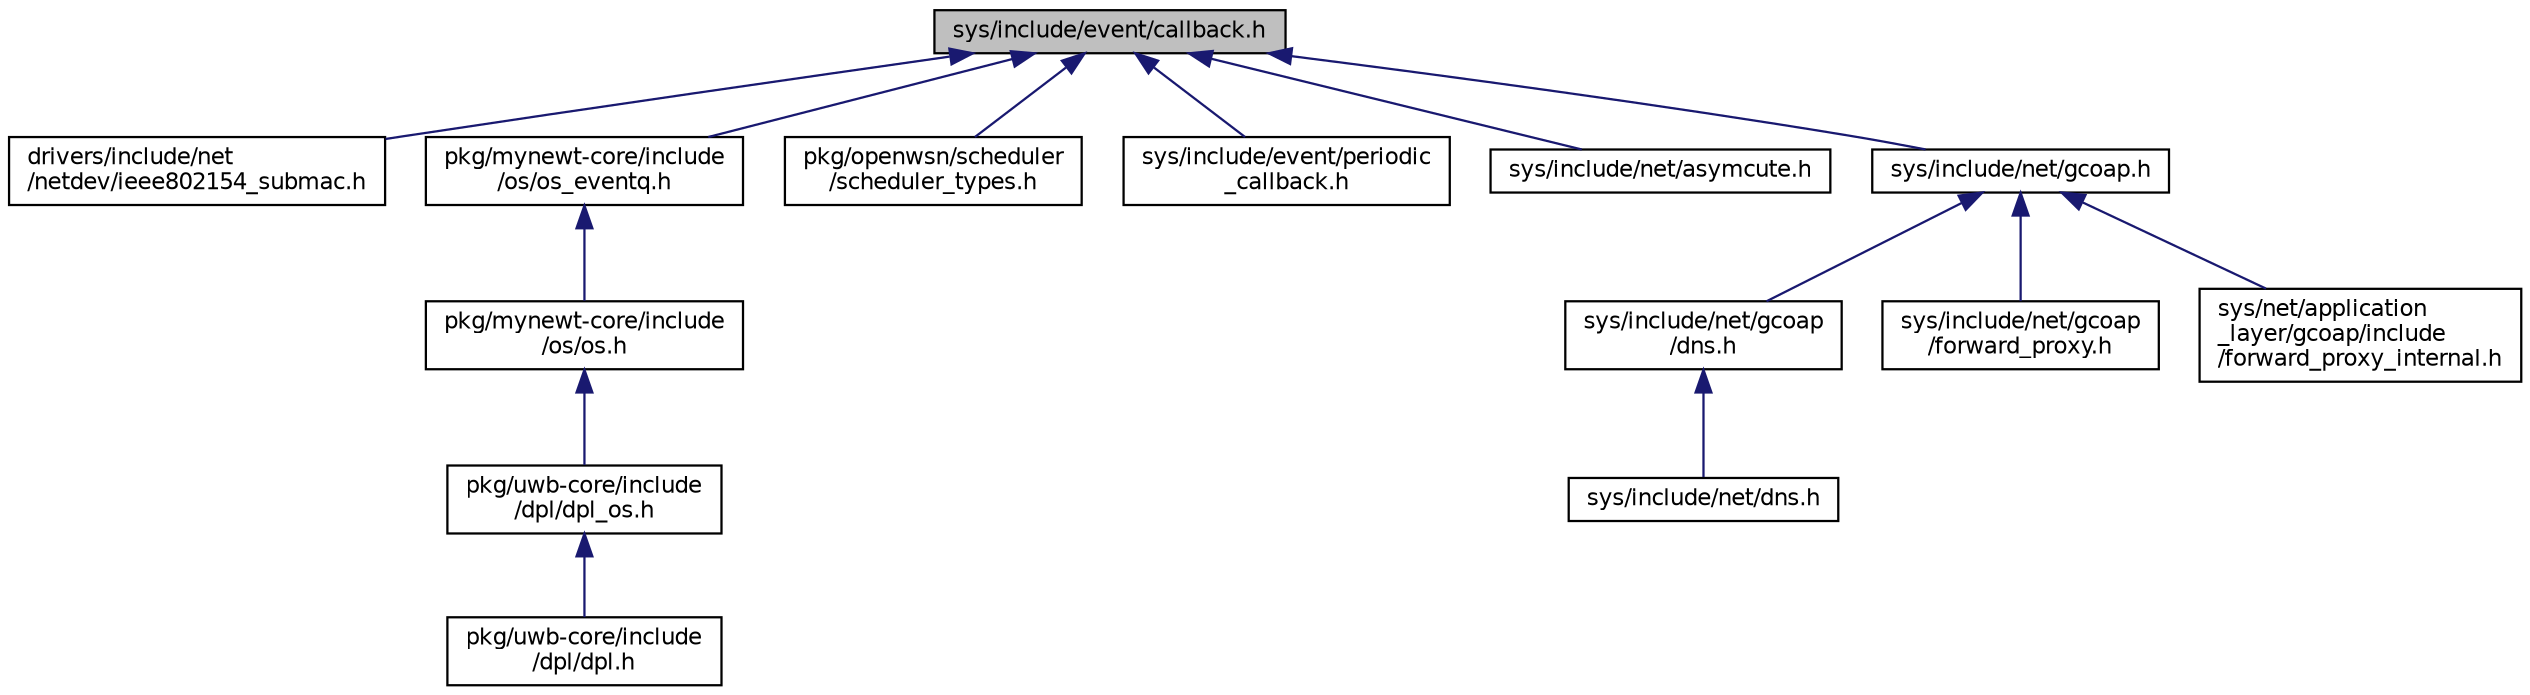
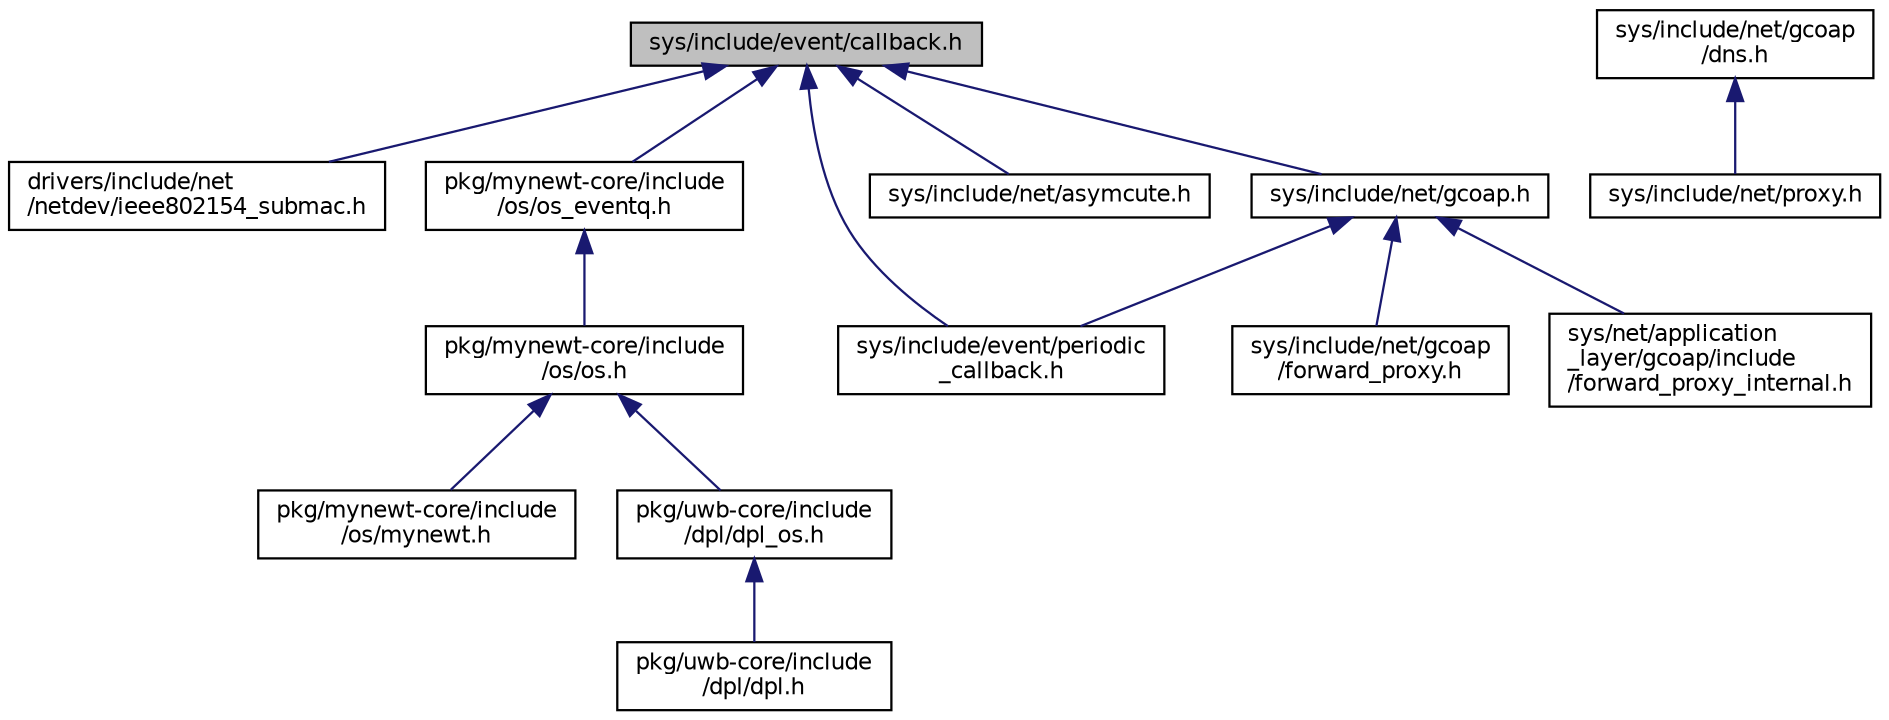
(933, 171) -> none
(1864, 252) -> (1206, 276)
(1703, 499) -> (1735, 196)
none -> (417, 524)
